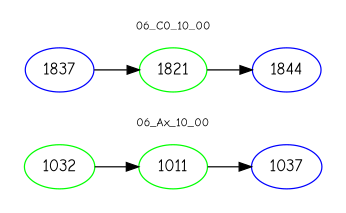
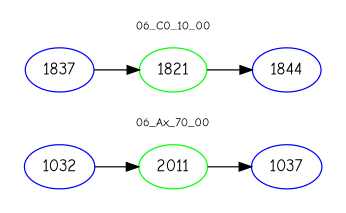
(173, 123) -> (173, 123)
(60, 167) -> (60, 167)
(173, 167) -> (173, 167)
